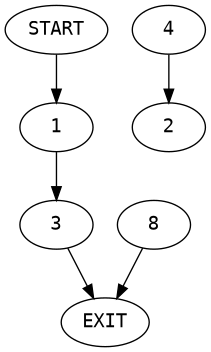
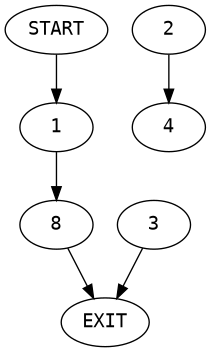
(169, 72) -> (169, 72)
(56, 169) -> (56, 169)
